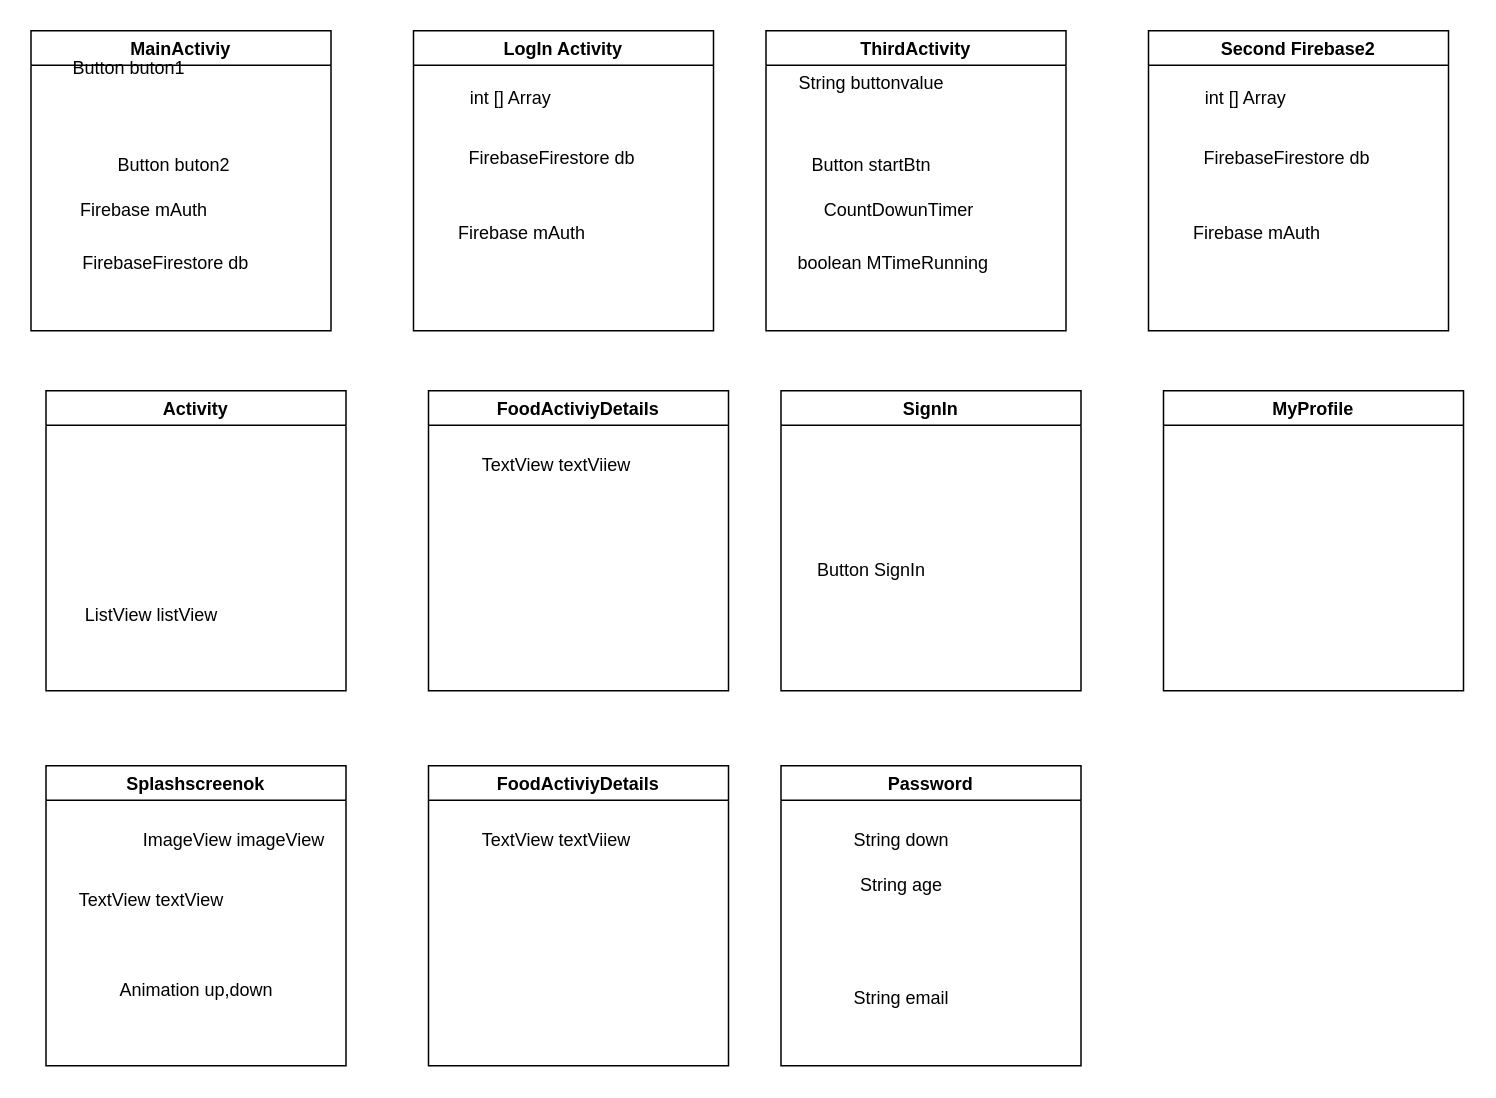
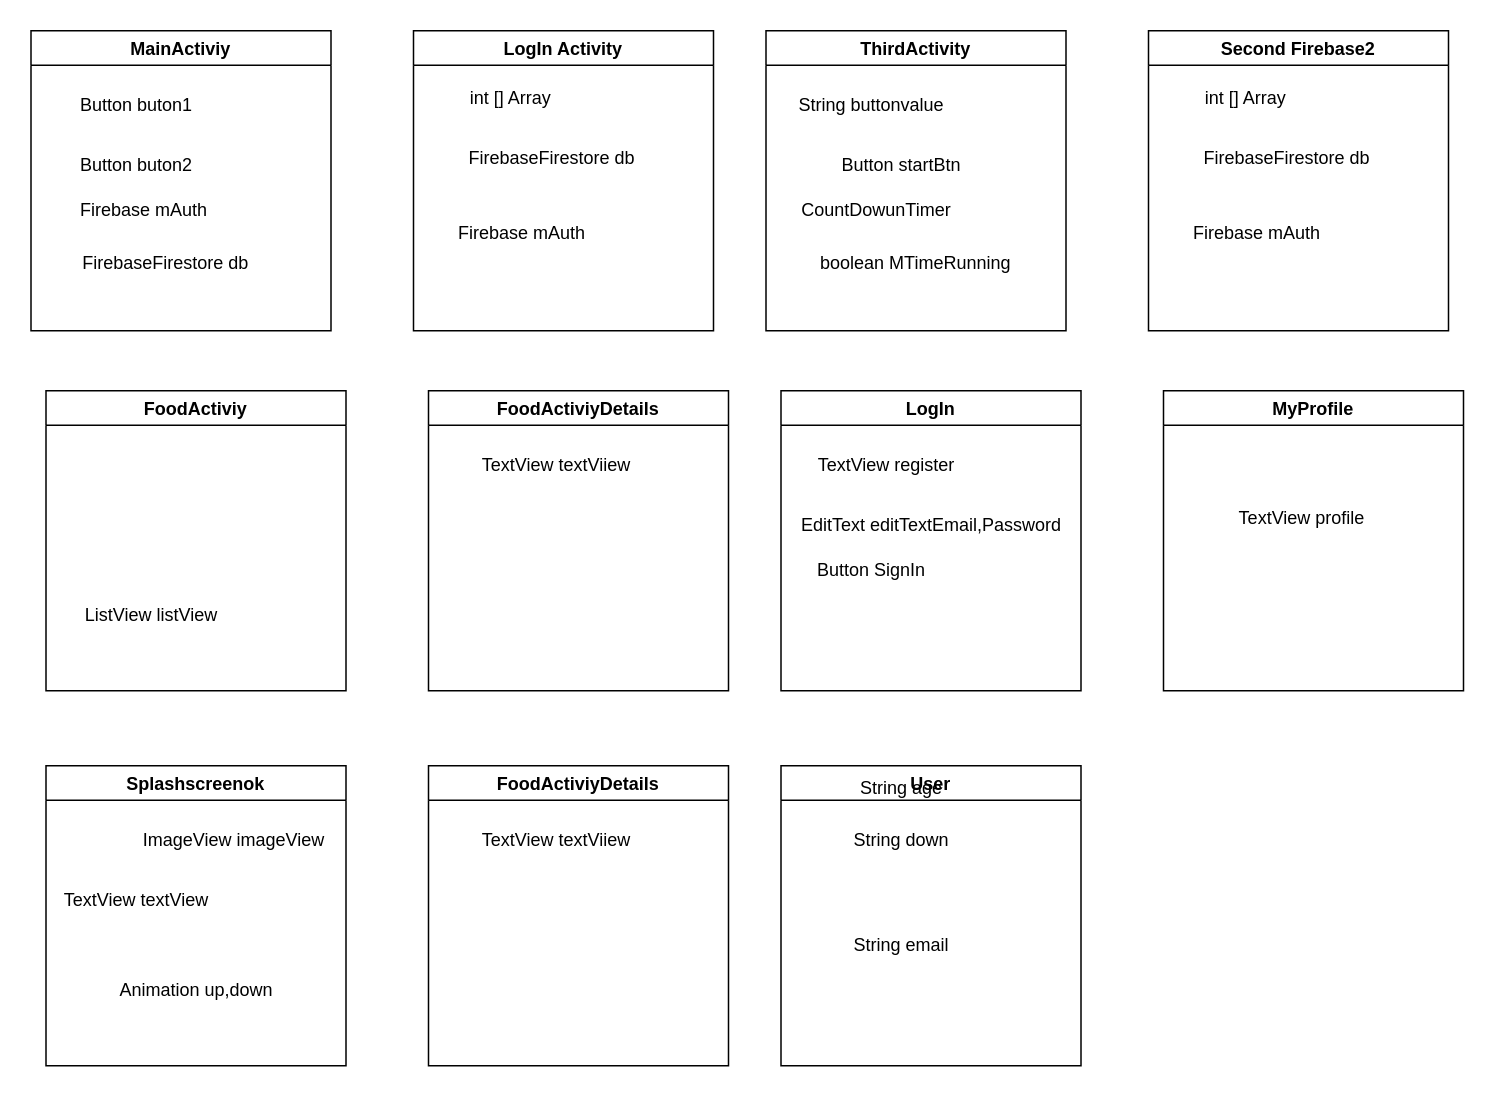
(128, 68) -> (136, 106)
(871, 83) -> (871, 106)
(173, 166) -> (136, 166)
(871, 166) -> (901, 166)
(901, 211) -> (878, 211)
(893, 263) -> (916, 263)
(195, 409) -> (195, 409)
(930, 409) -> (930, 409)
none -> (886, 466)
none -> (1302, 518)
none -> (931, 526)
(930, 784) -> (930, 784)
(901, 886) -> (901, 788)
(151, 901) -> (136, 901)
(901, 998) -> (901, 946)
